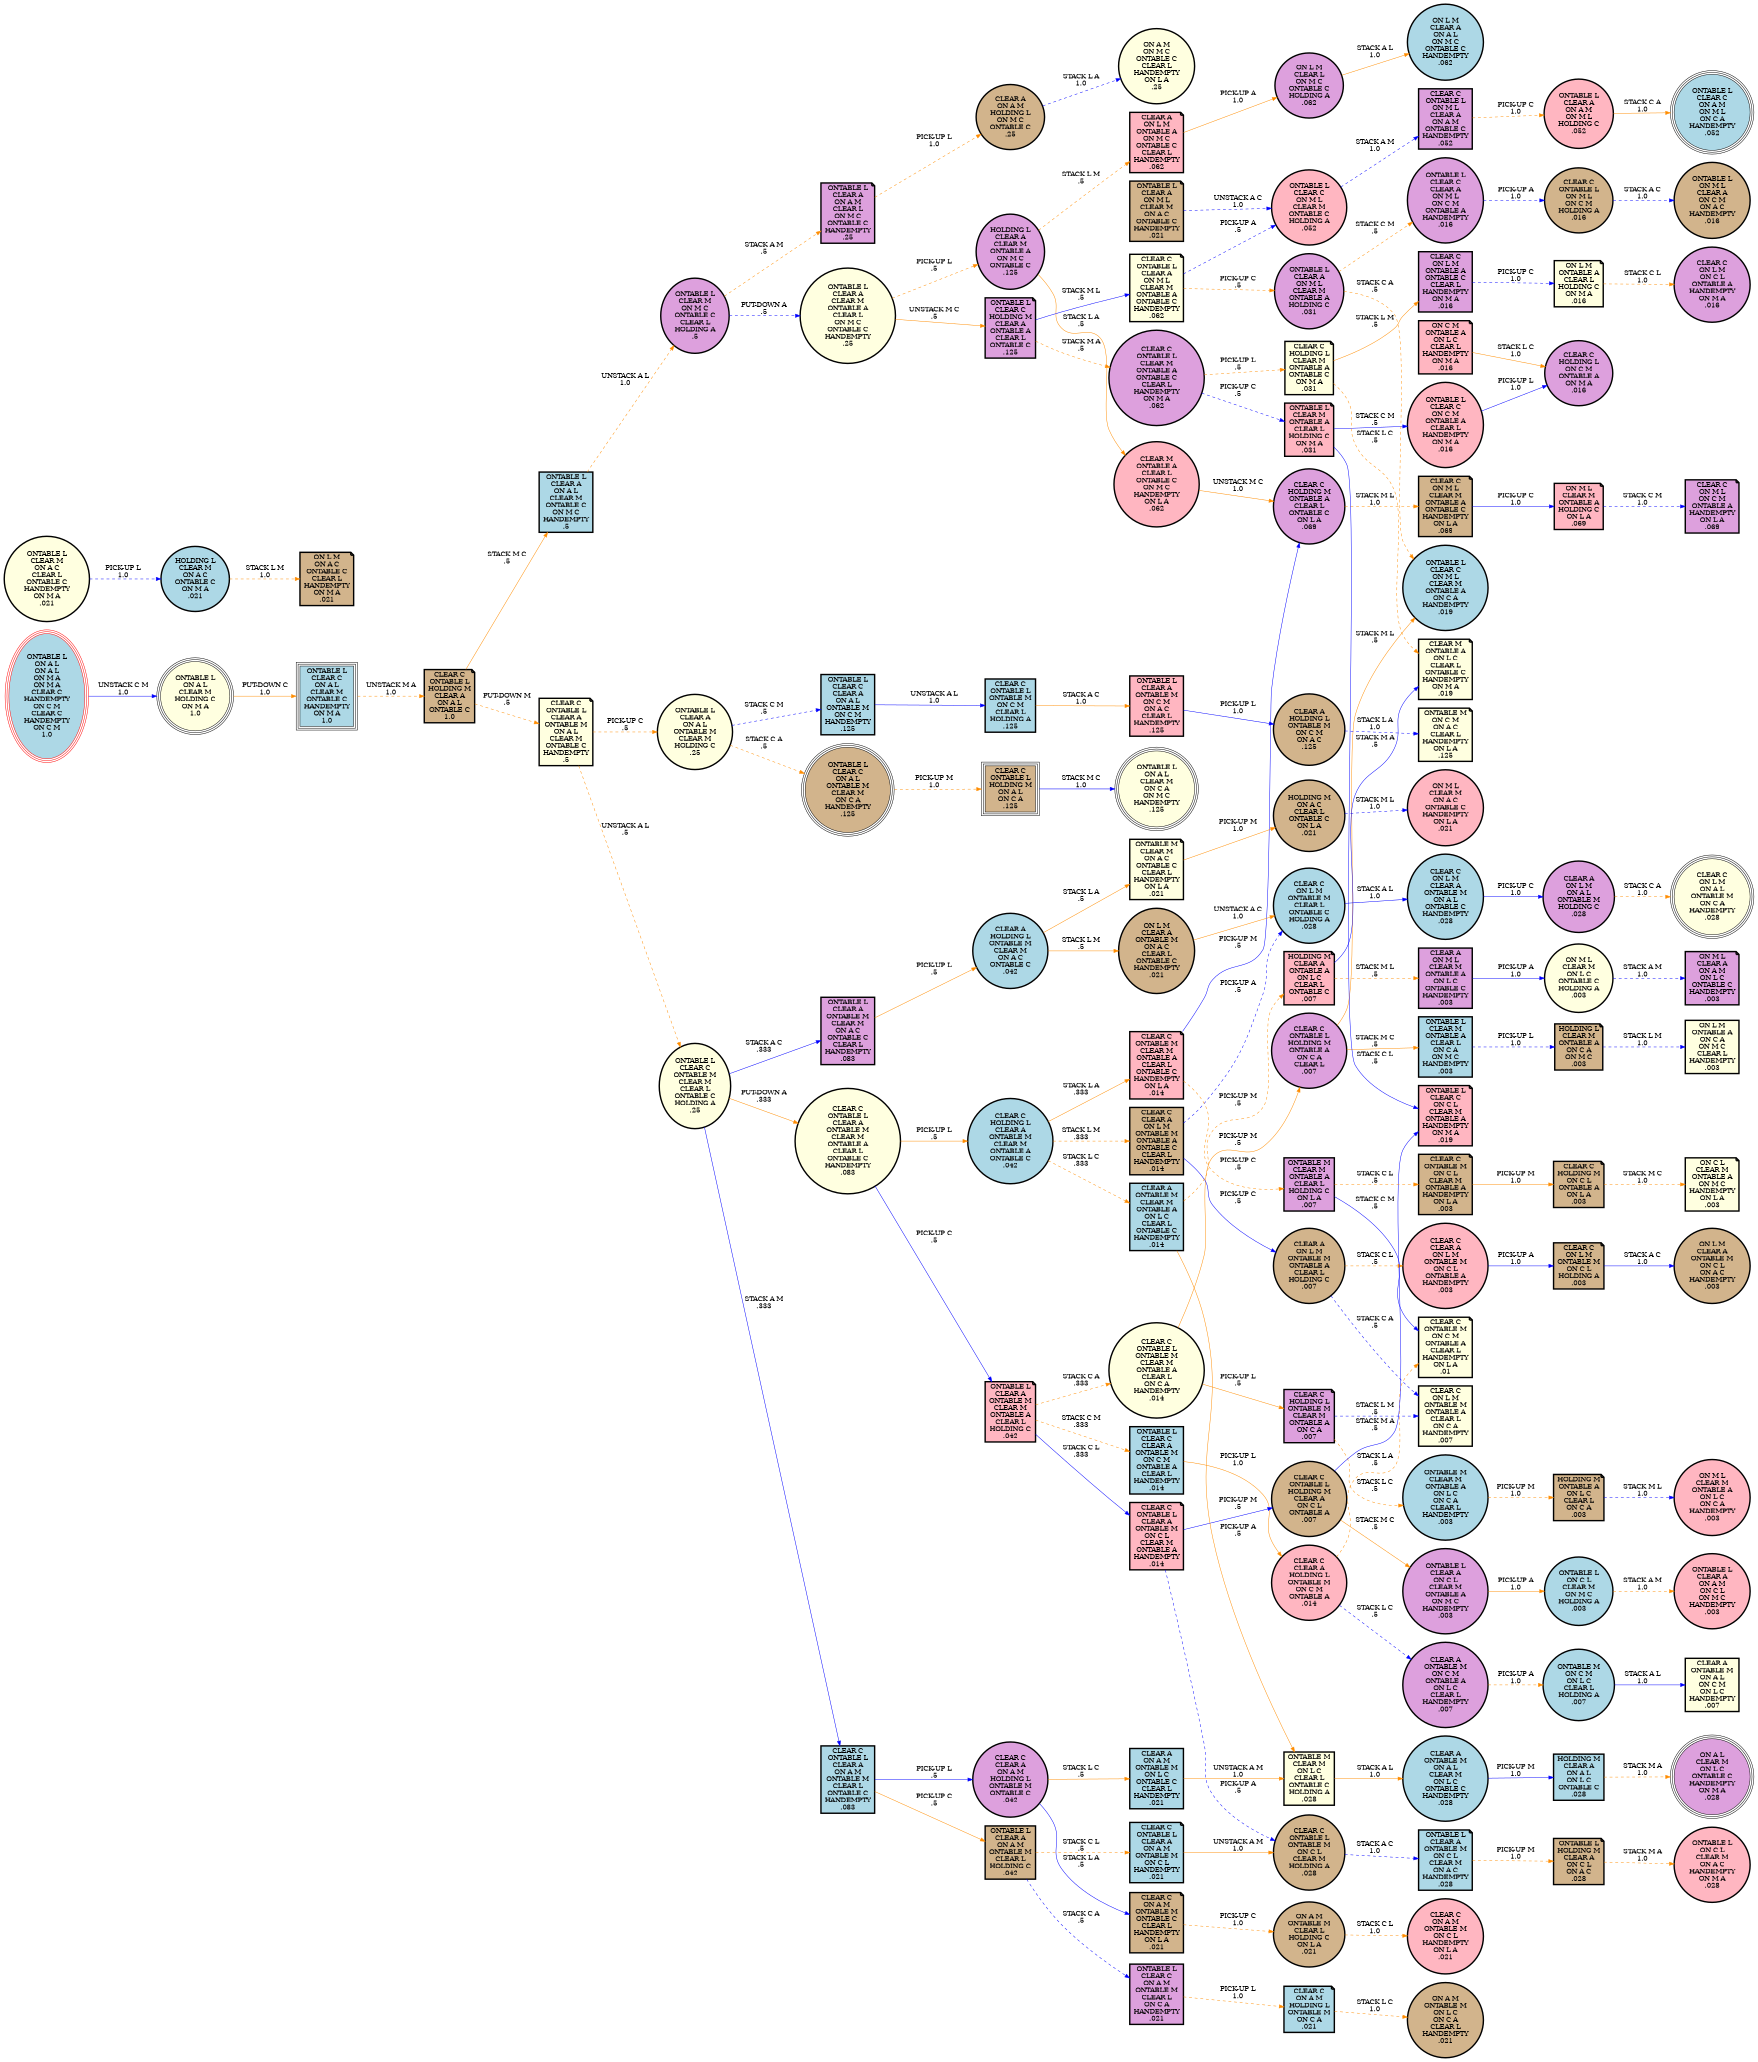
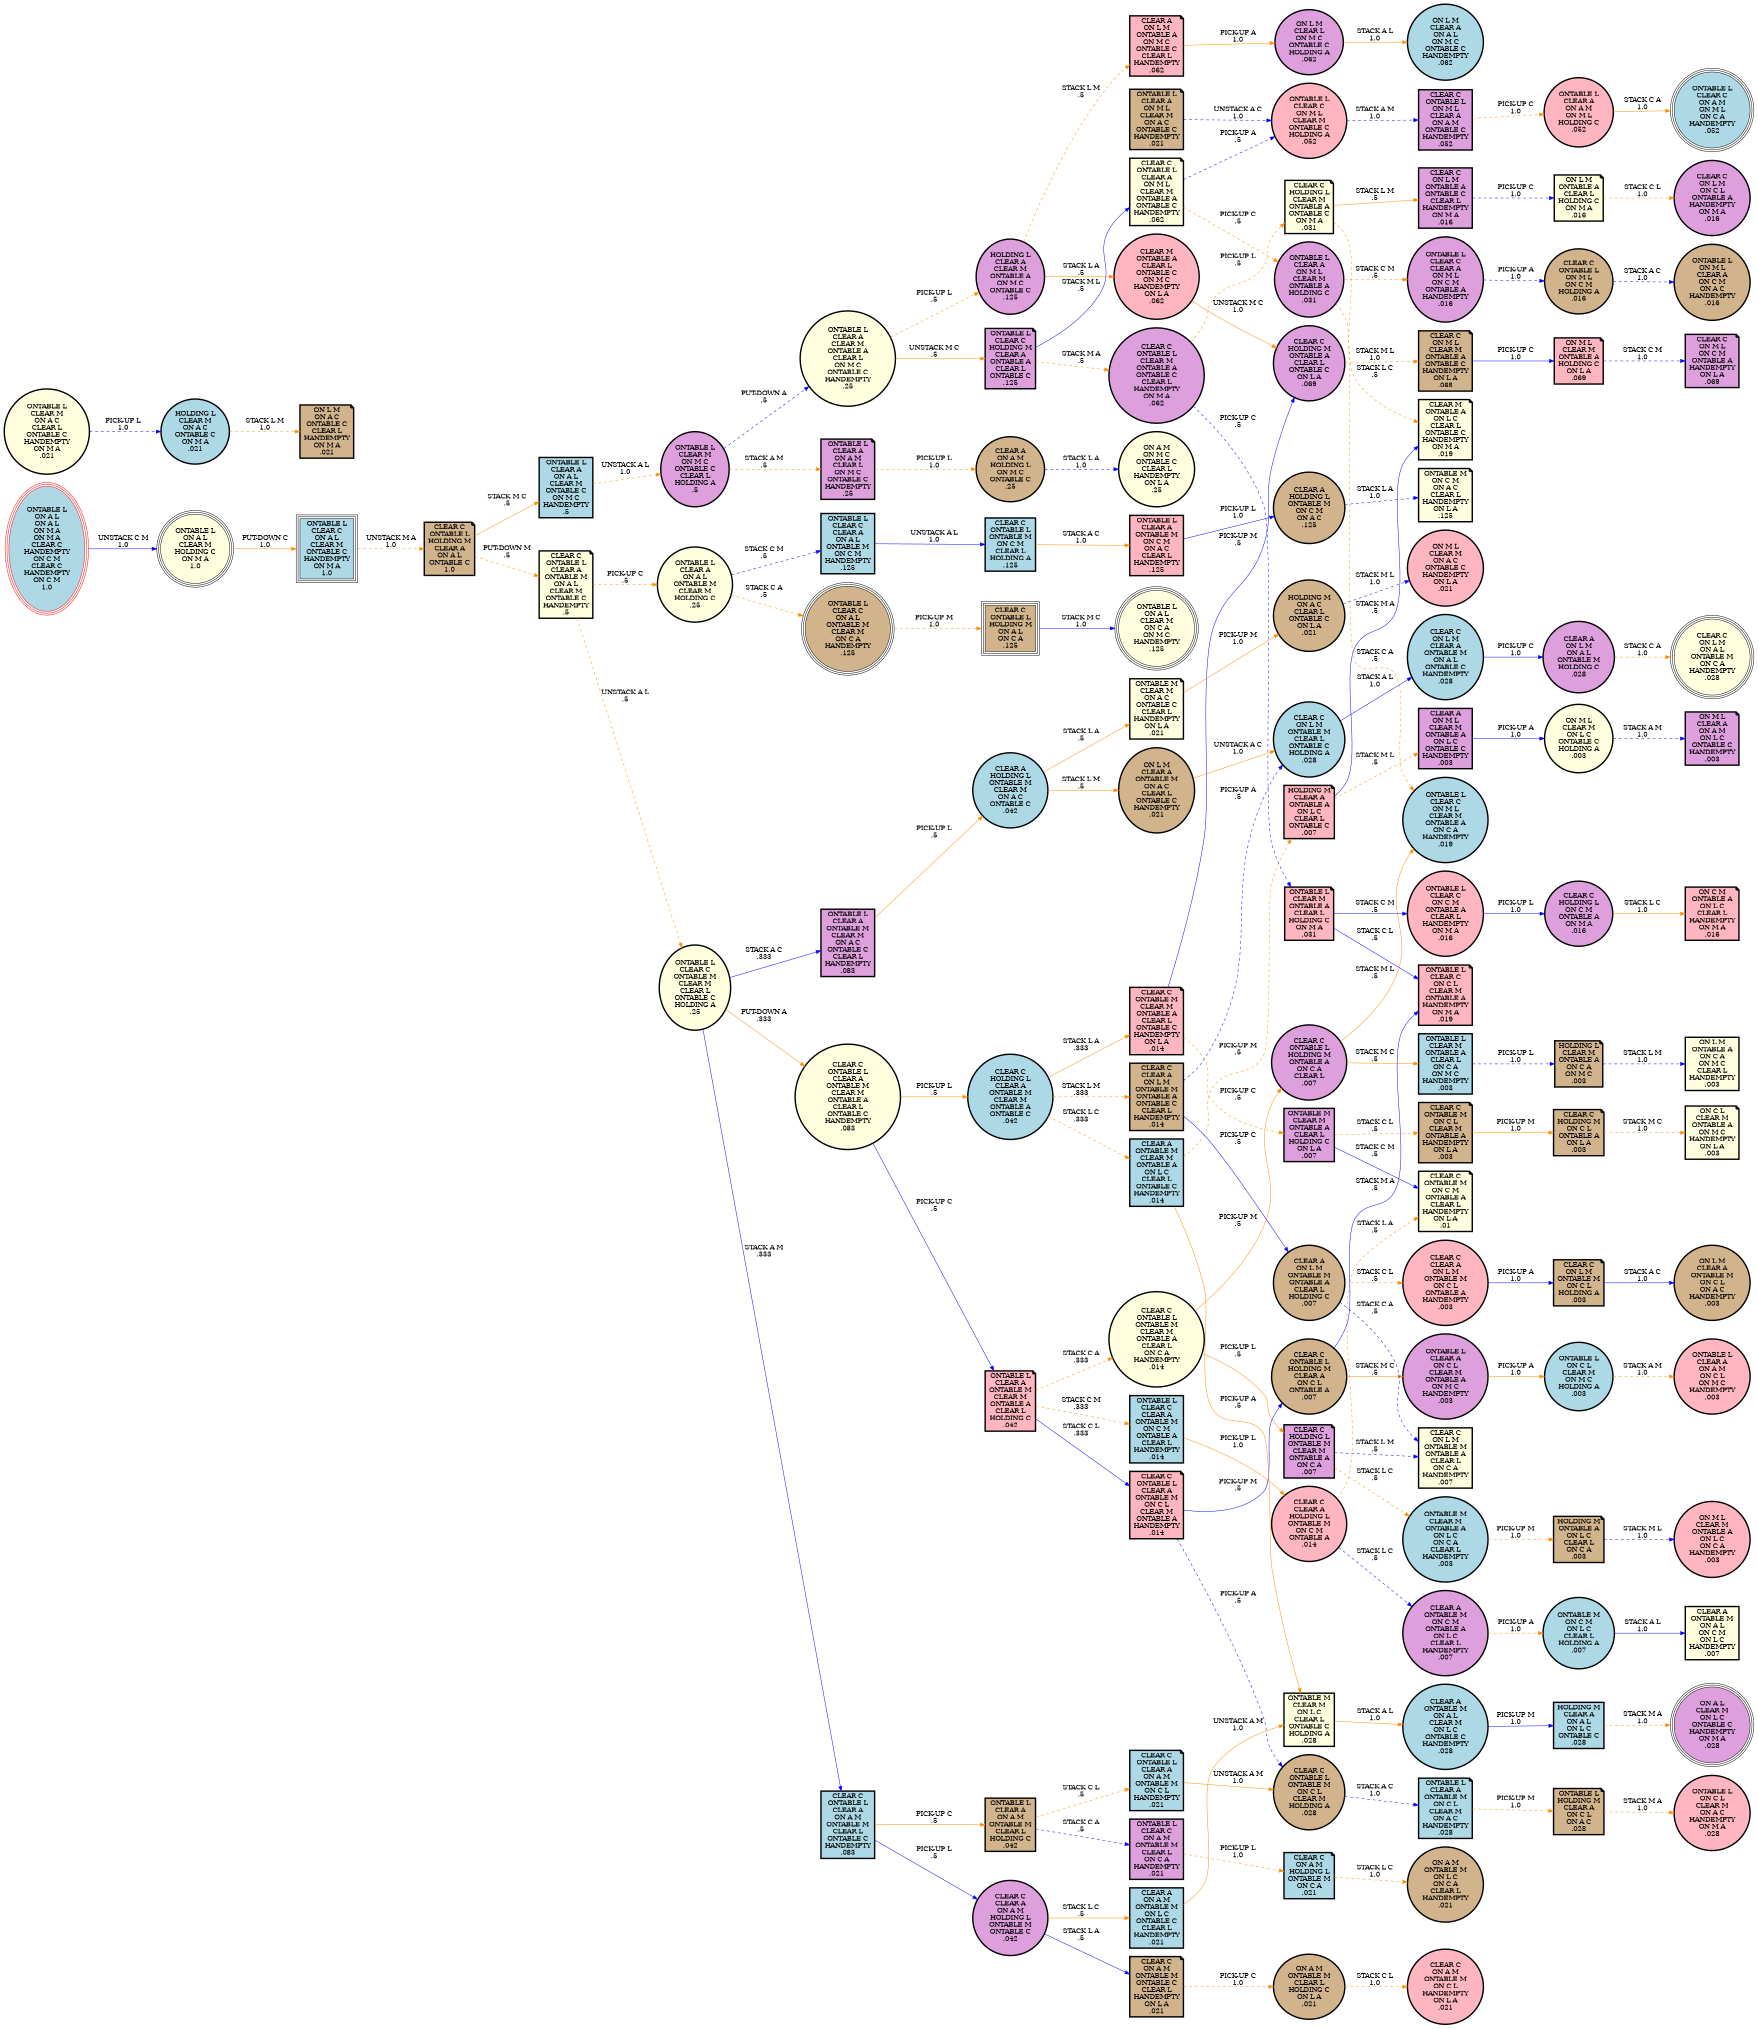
(1507, 359) -> (1647, 914)
